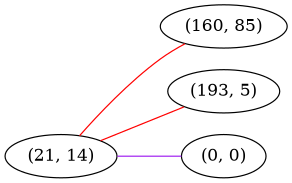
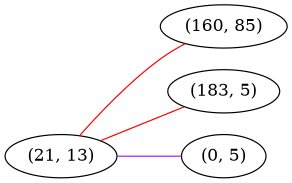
(224, 91) -> (224, 91)
(61, 156) -> (61, 156)
(224, 156) -> (224, 156)
